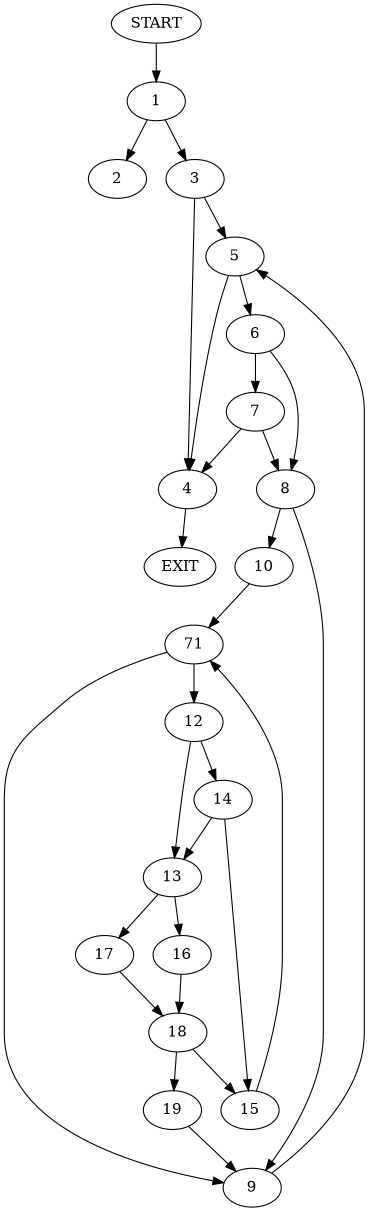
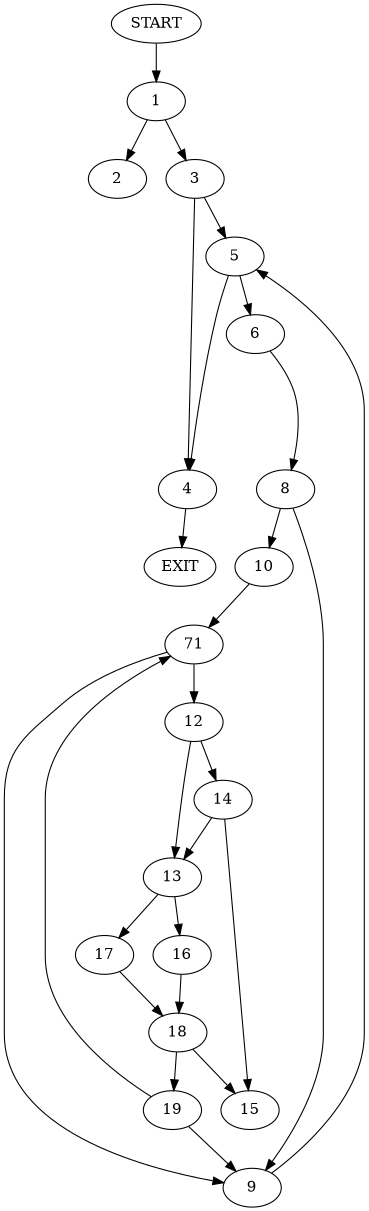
(255, 412) -> none
(282, 872) -> (45, 875)
